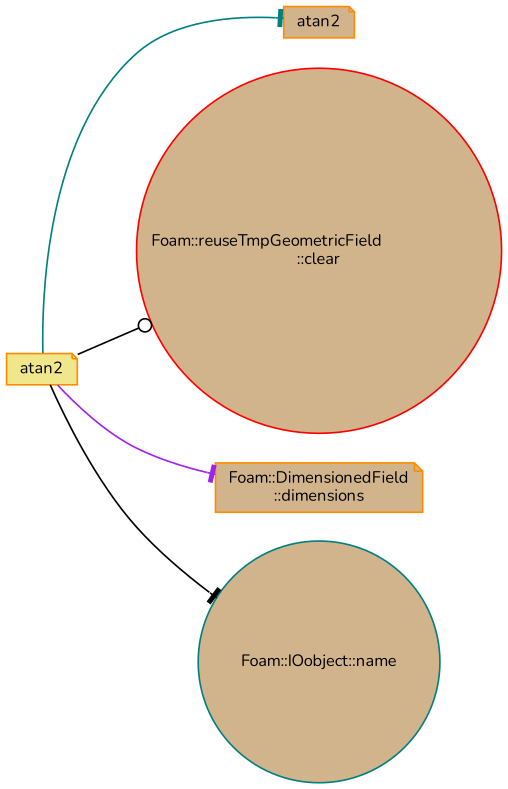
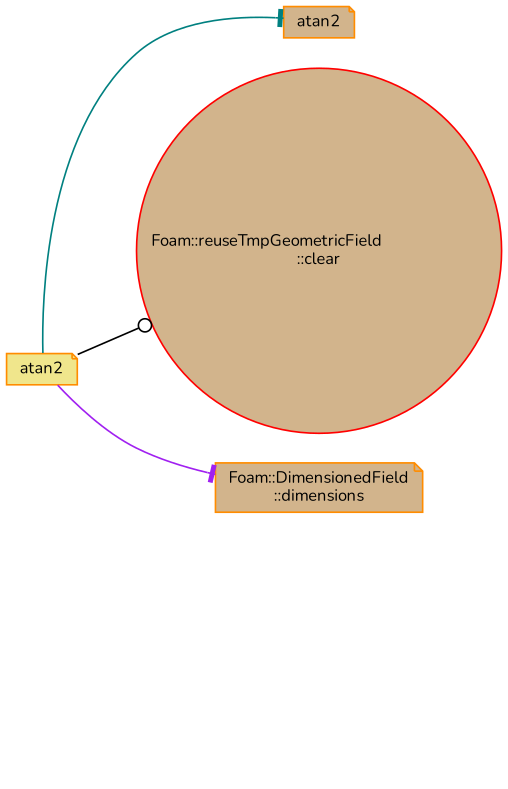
(319, 662) -> none
